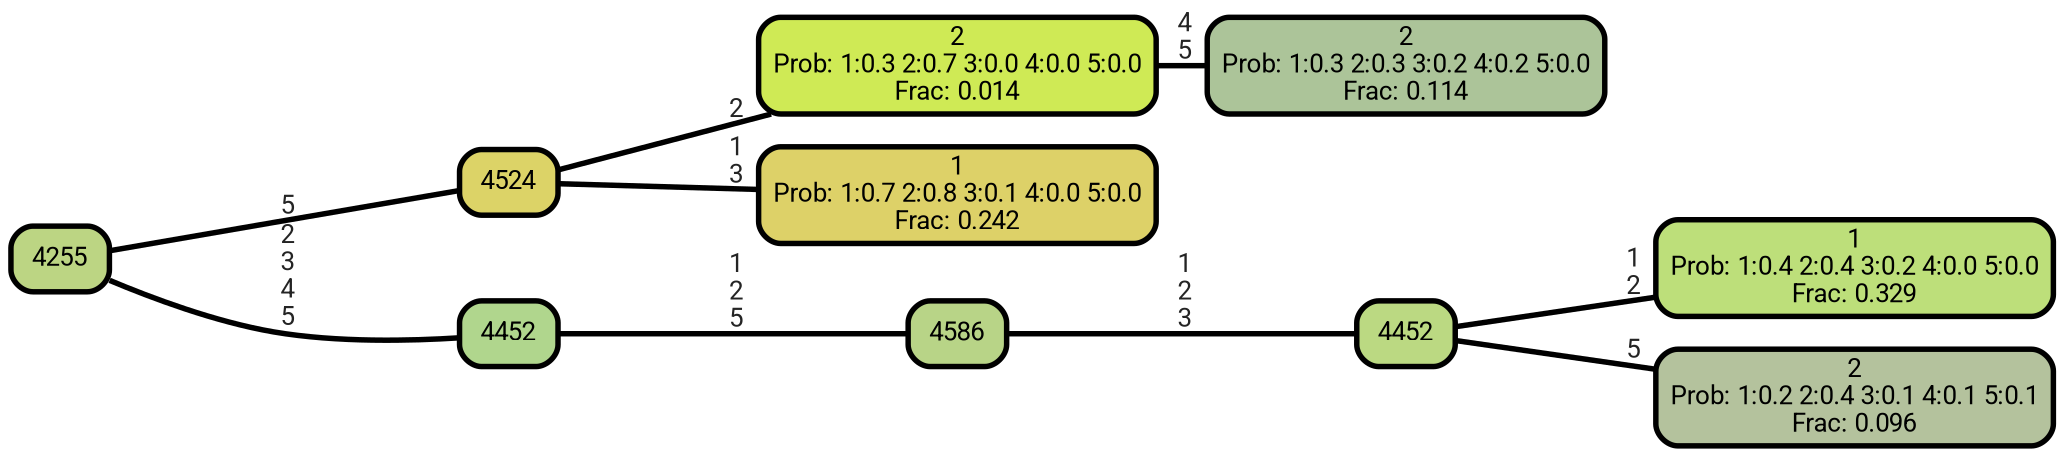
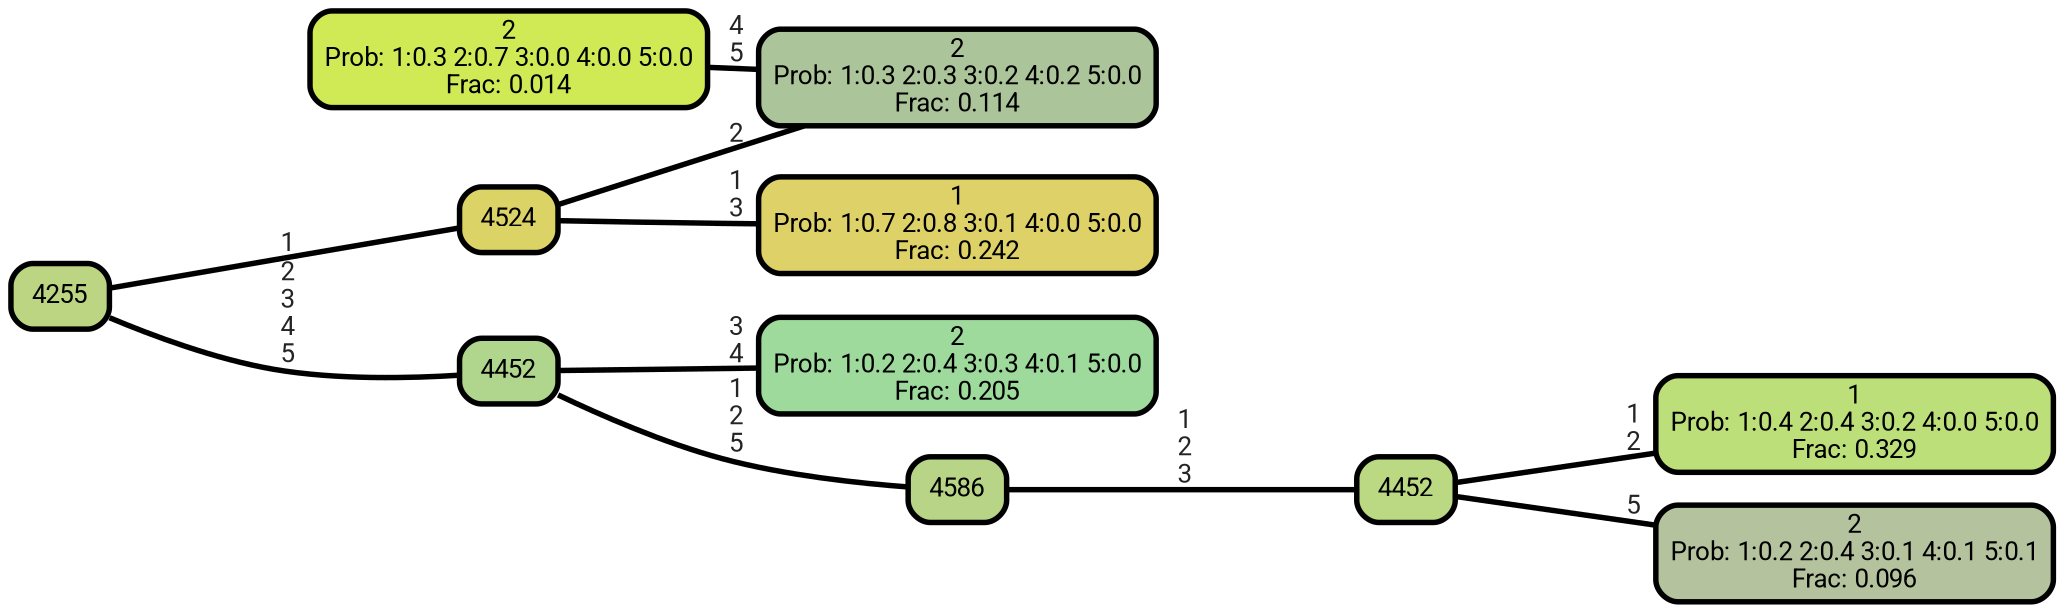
(665, 142) -> (681, 165)
(284, 207) -> (284, 244)
none -> (957, 366)
